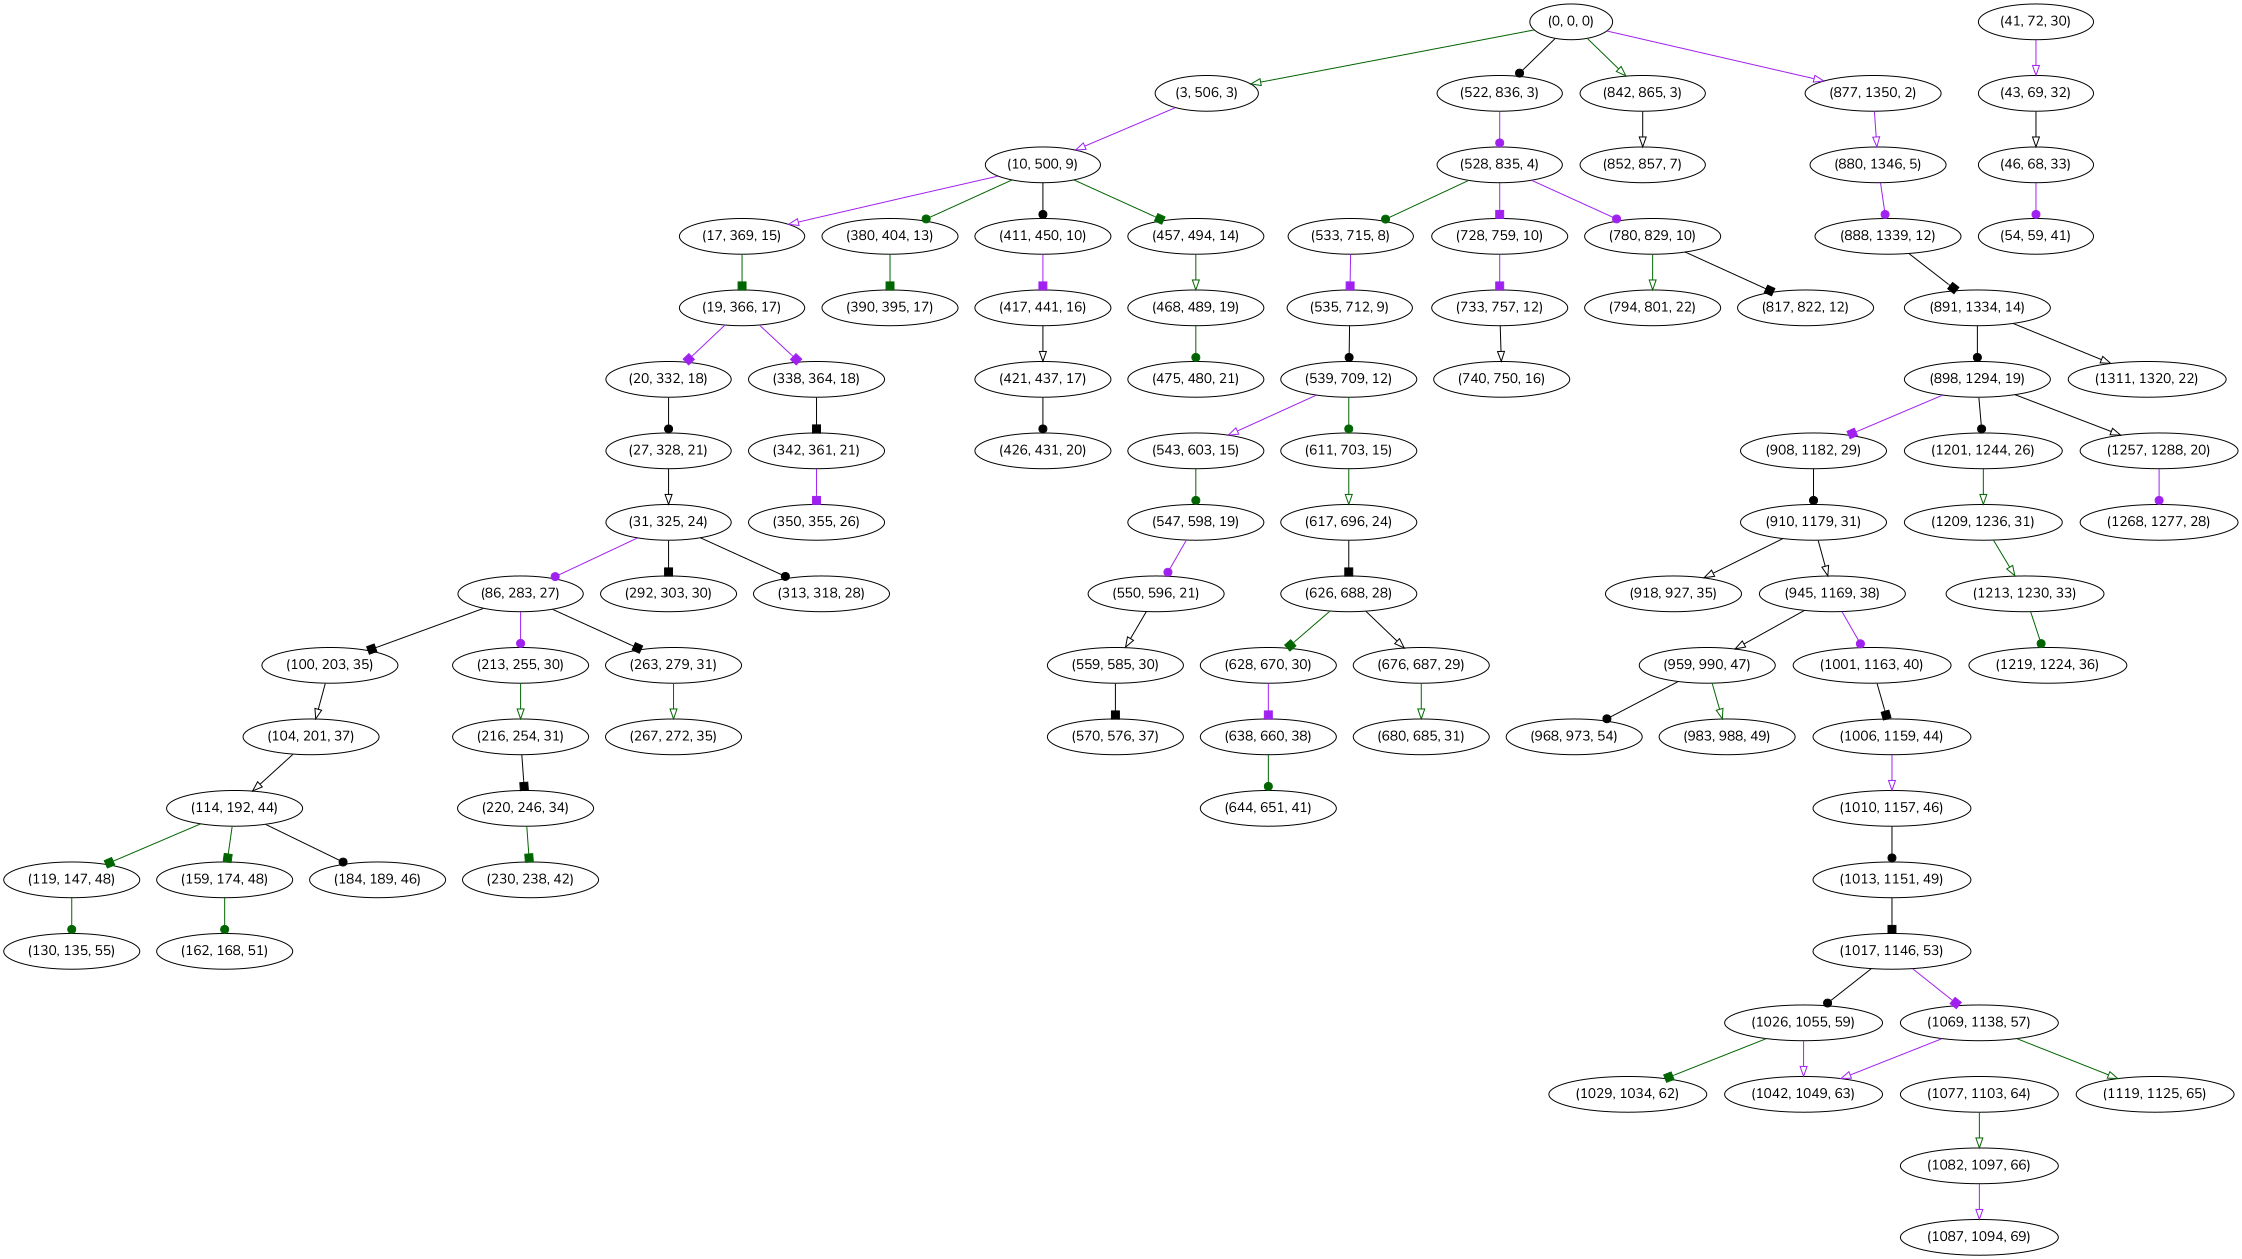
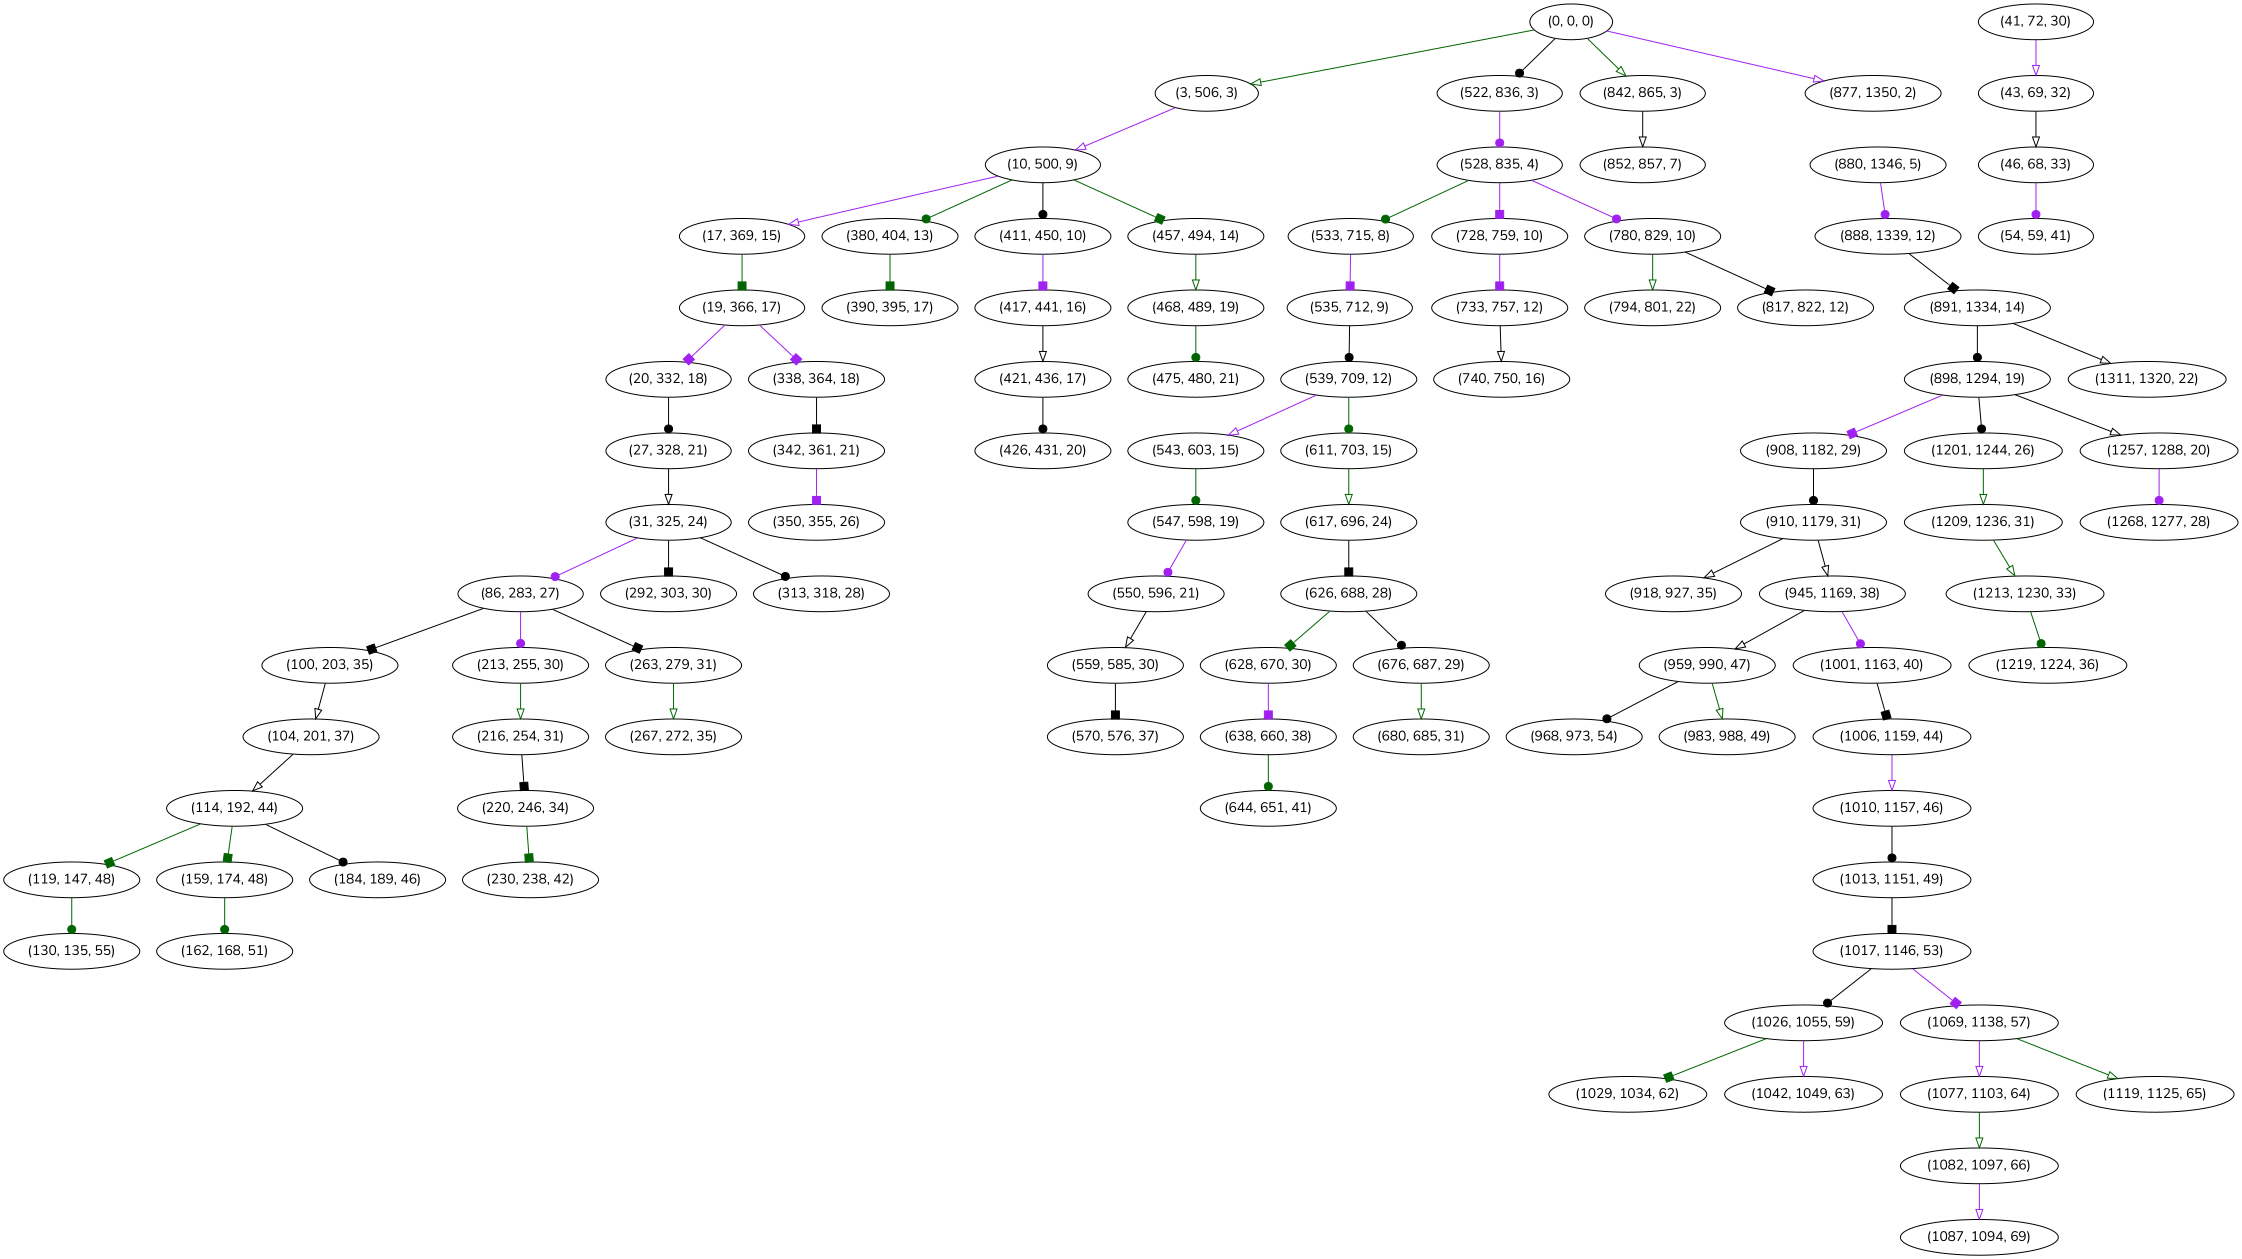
(1875, 124) -> none
(1043, 379) -> (1043, 379)
(1381, 626) -> (1381, 626)
(1896, 1057) -> (1979, 1054)
